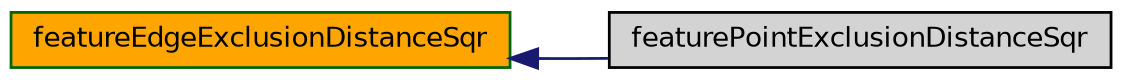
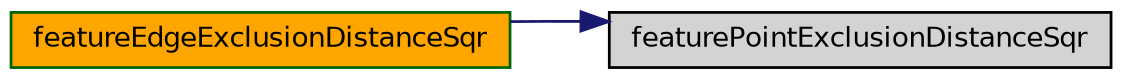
(573, 59) -> (545, 21)
